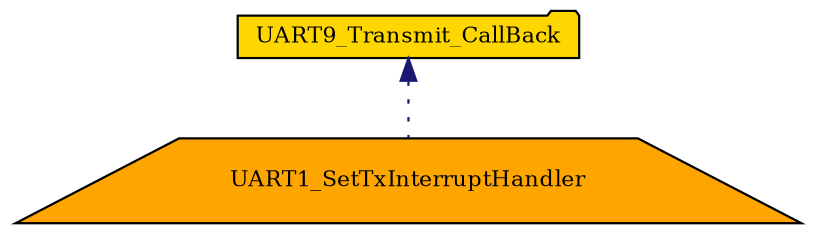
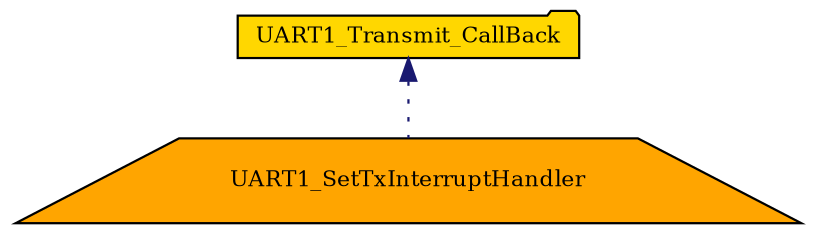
(408, 37) -> (408, 37)
